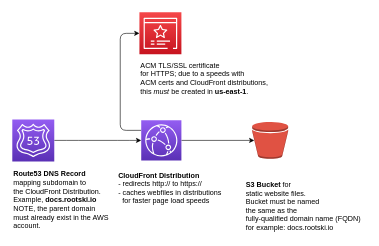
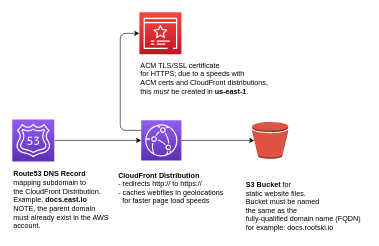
(178, 188) -> (177, 188)
(64, 200) -> (64, 200)
